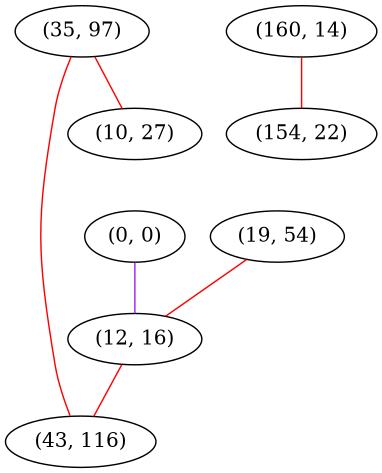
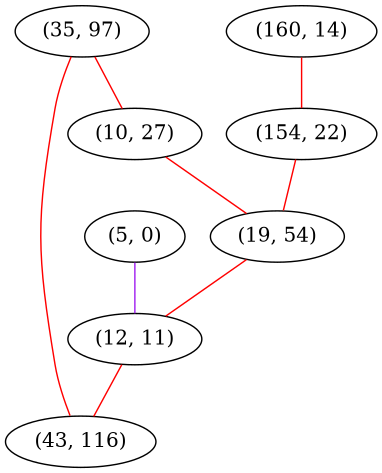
none -> (206, 185)
none -> (290, 185)
(135, 237) -> (135, 237)
(135, 339) -> (135, 339)
